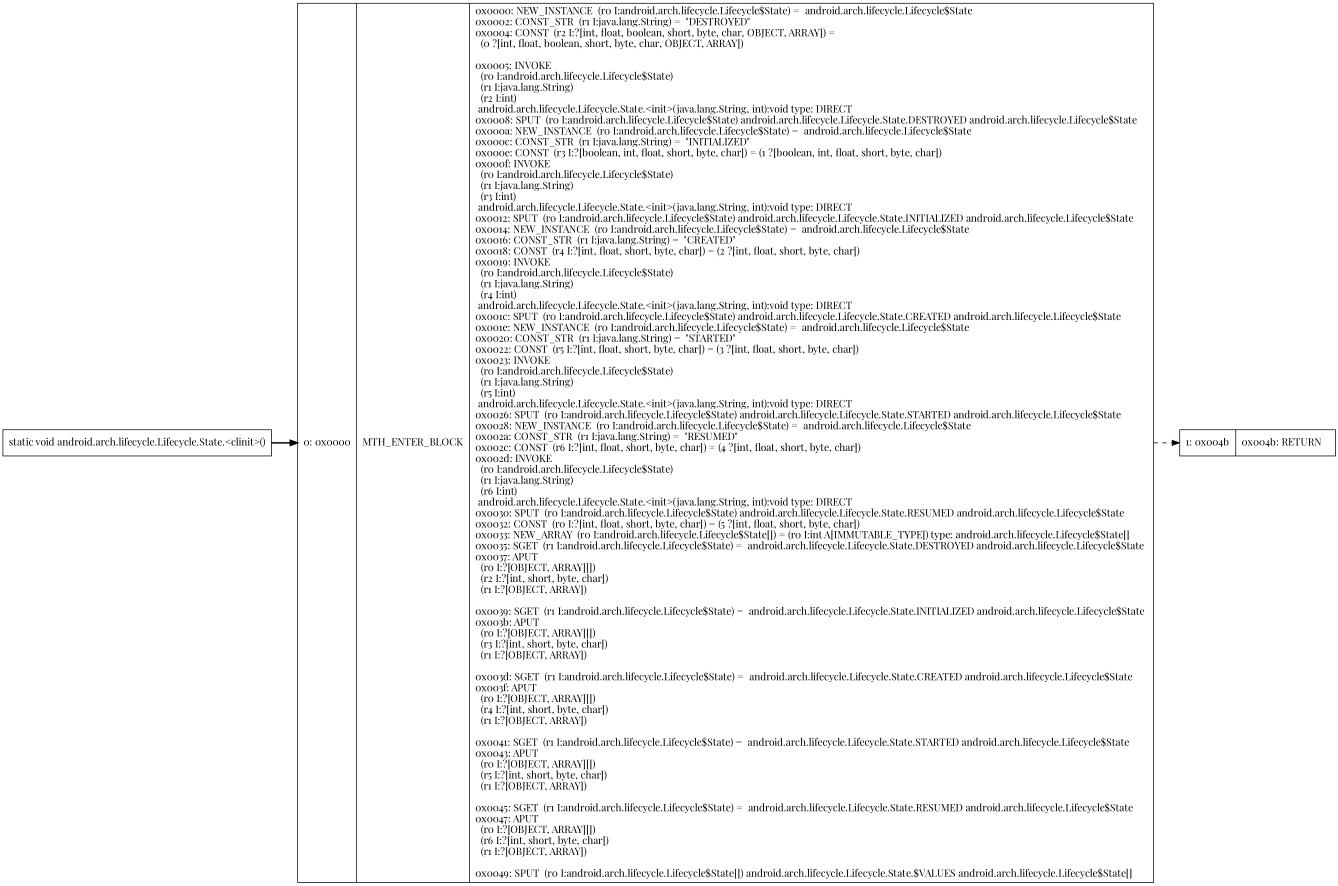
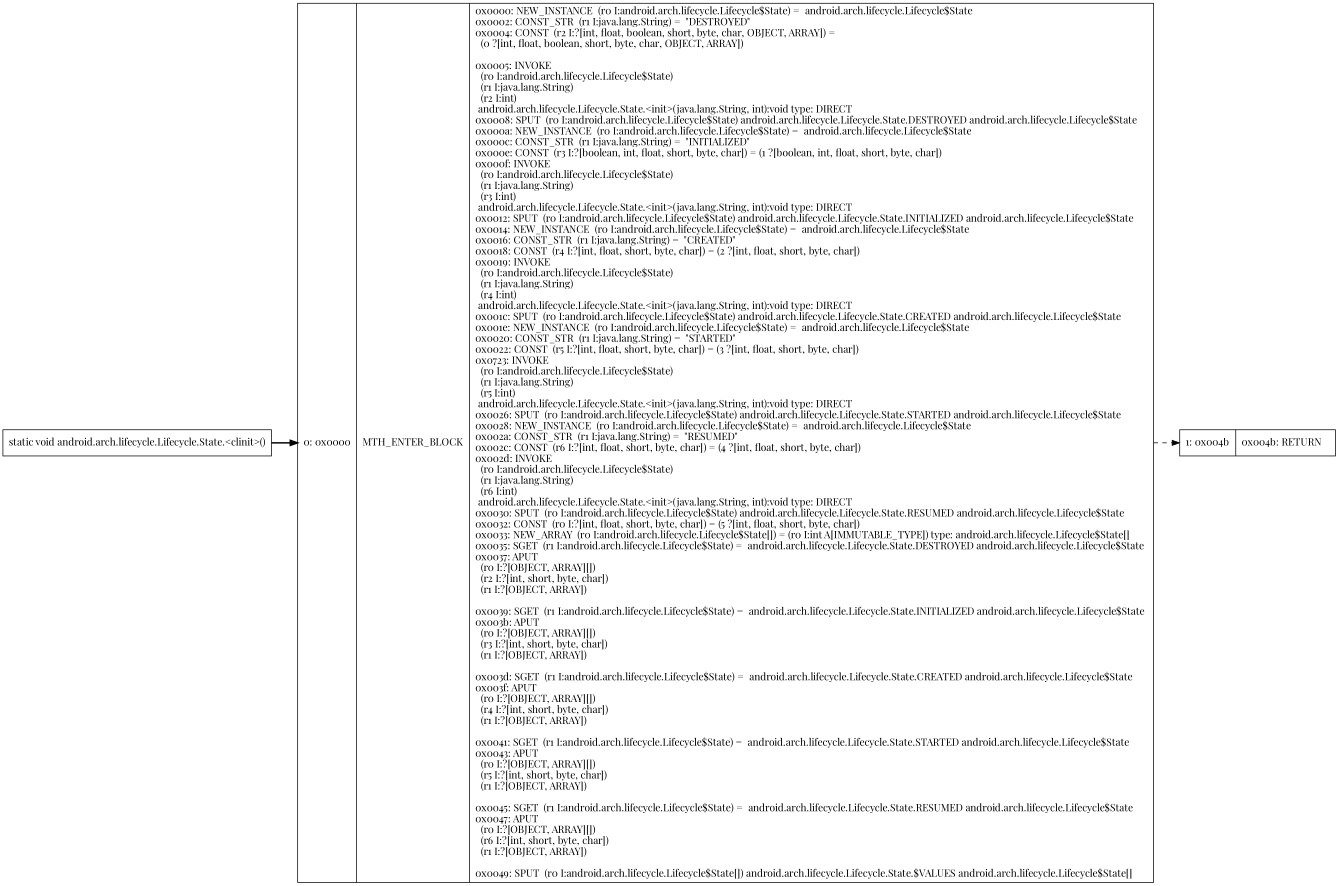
(516, 361) -> (515, 361)
